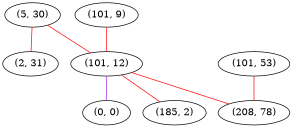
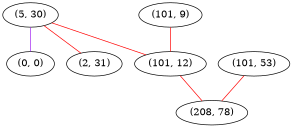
(107, 88) -> (31, 39)
(175, 113) -> none
